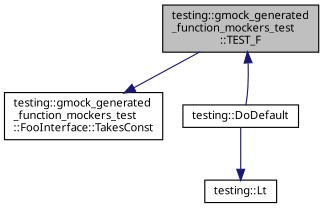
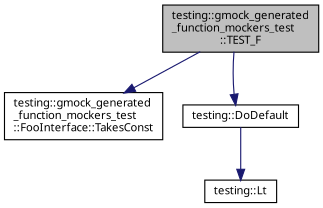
(248, 84) -> (233, 73)
